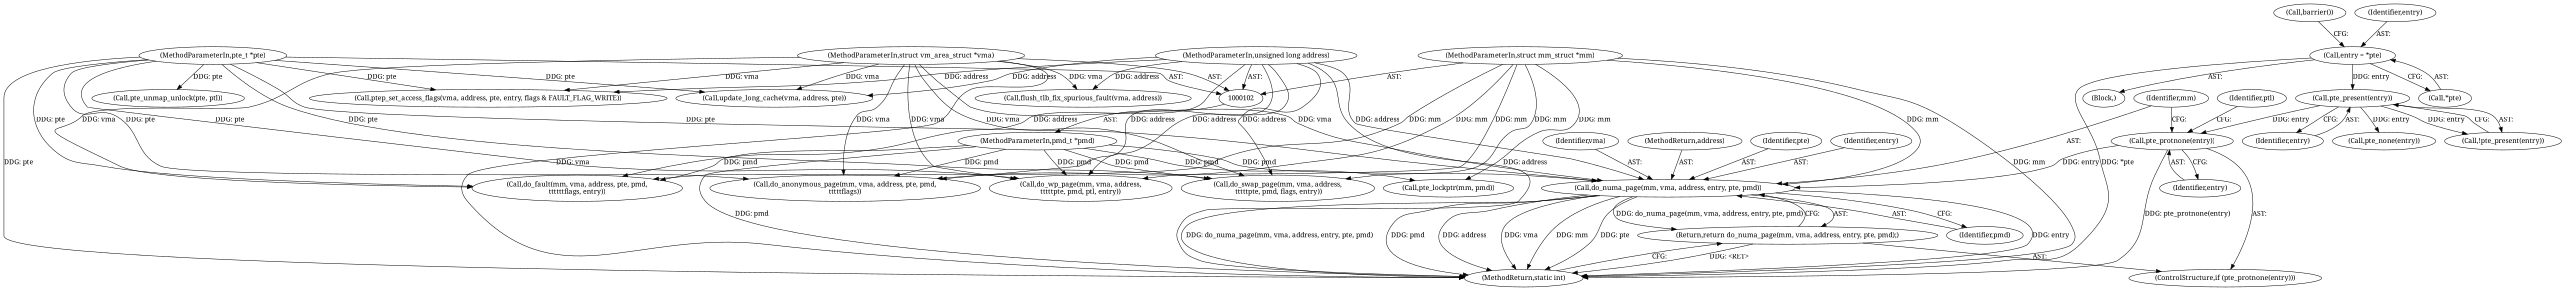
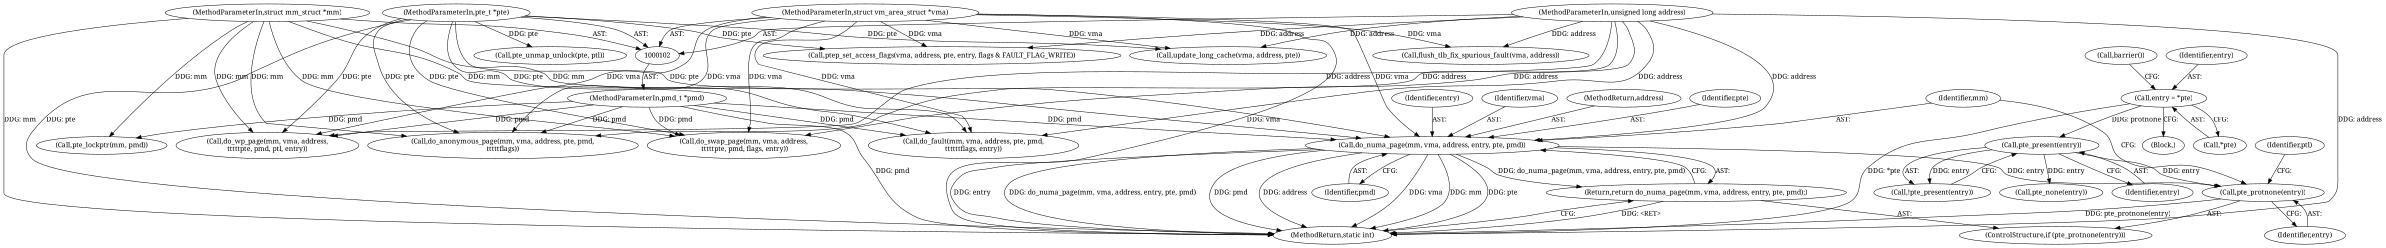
(2216, 77) -> (2172, 120)
(2371, 77) -> (2137, 120)
(1962, 180) -> (1873, 154)
